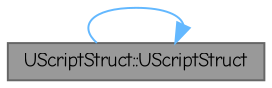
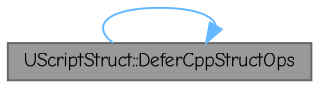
(136, 62) -> (160, 62)
